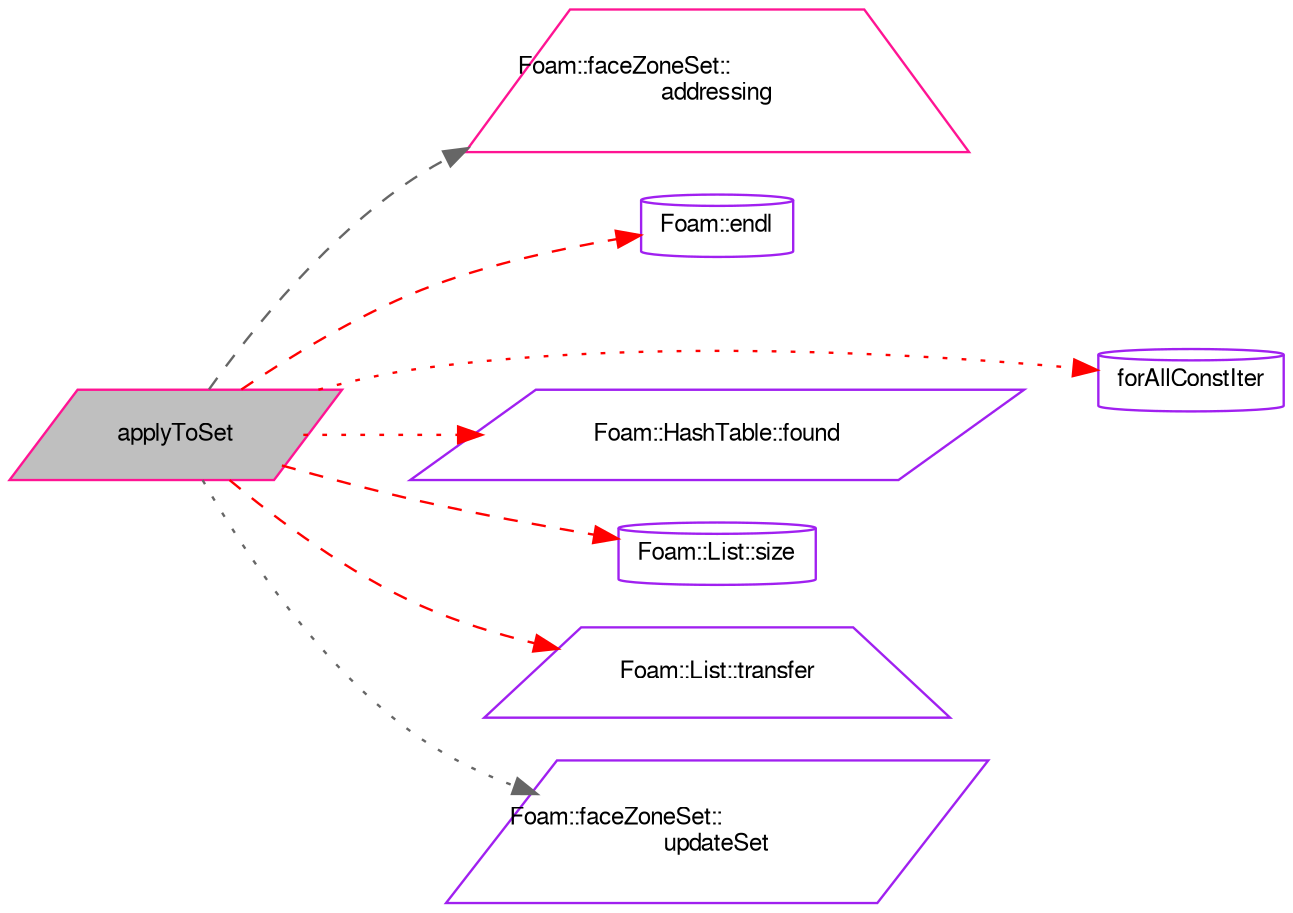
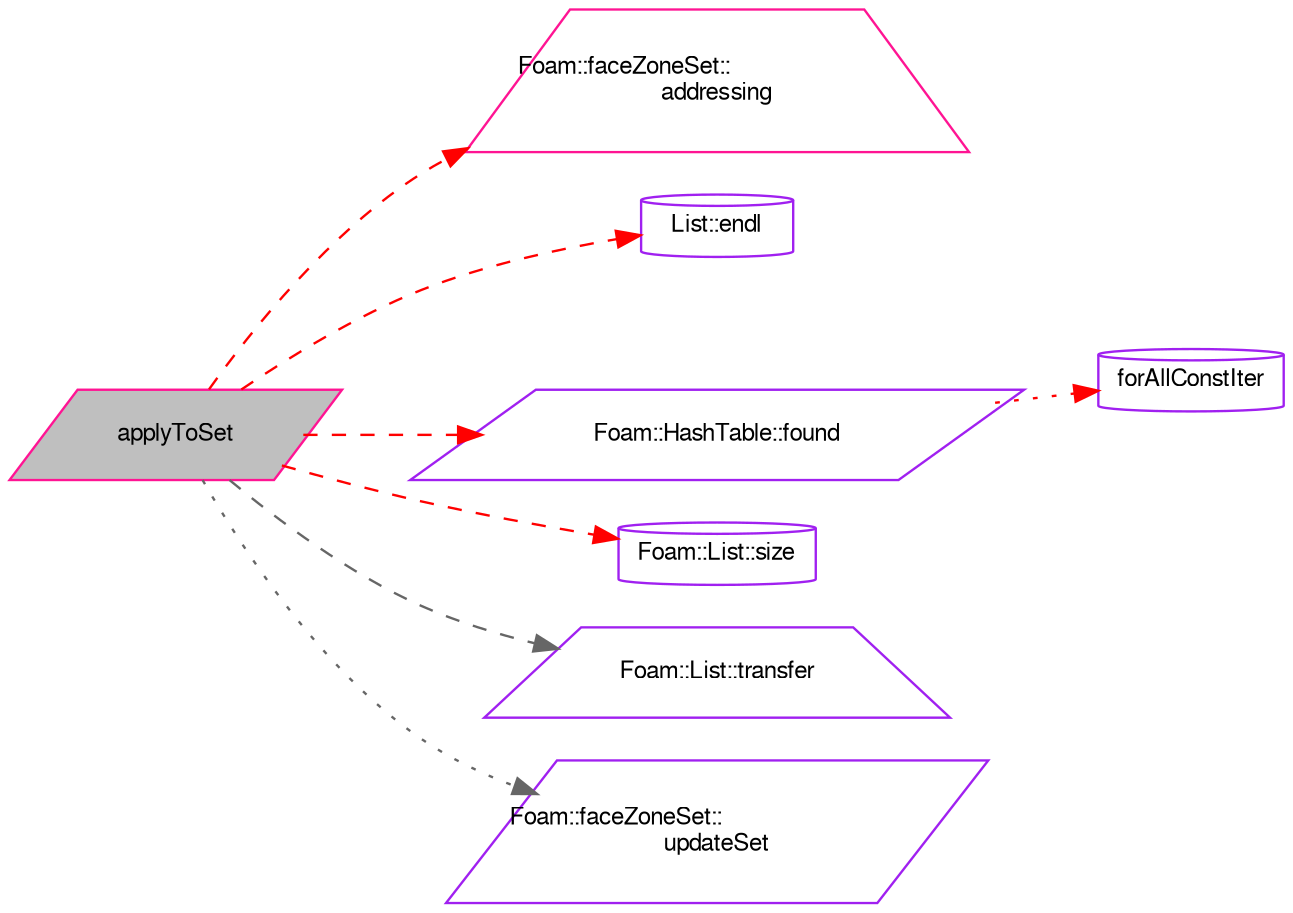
(717, 226) -> (717, 226)
(316, 262) -> (316, 262)
(695, 351) -> (1035, 398)
(381, 435) -> (381, 435)
(372, 581) -> (372, 581)
